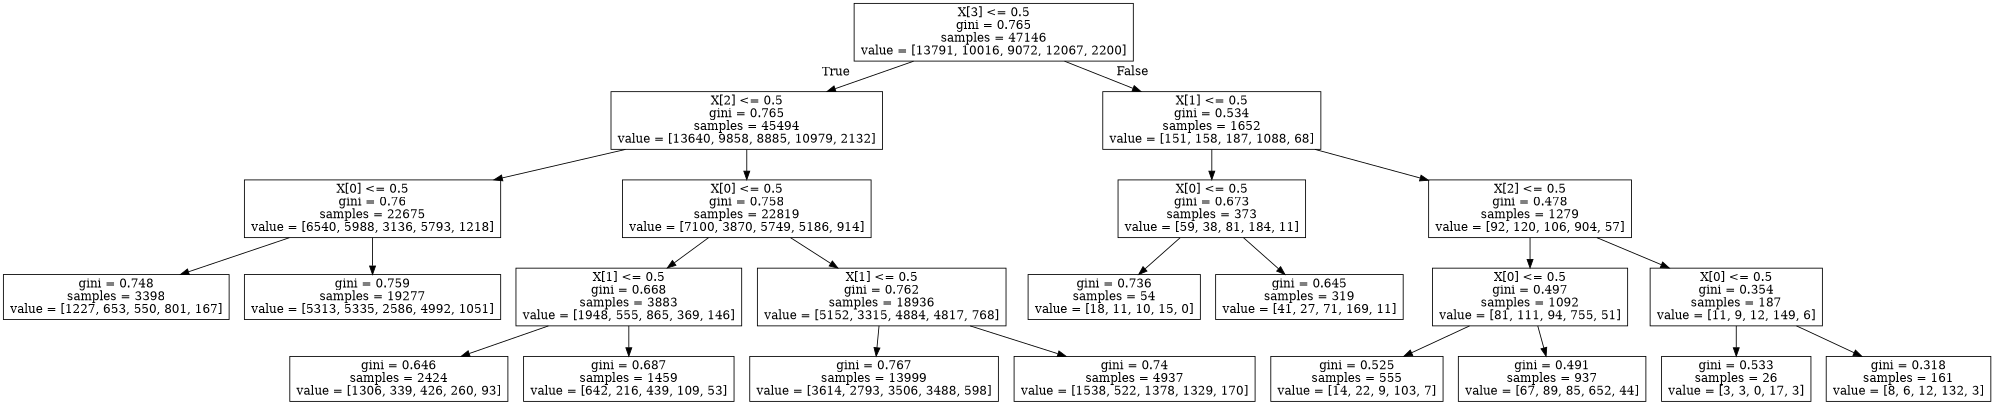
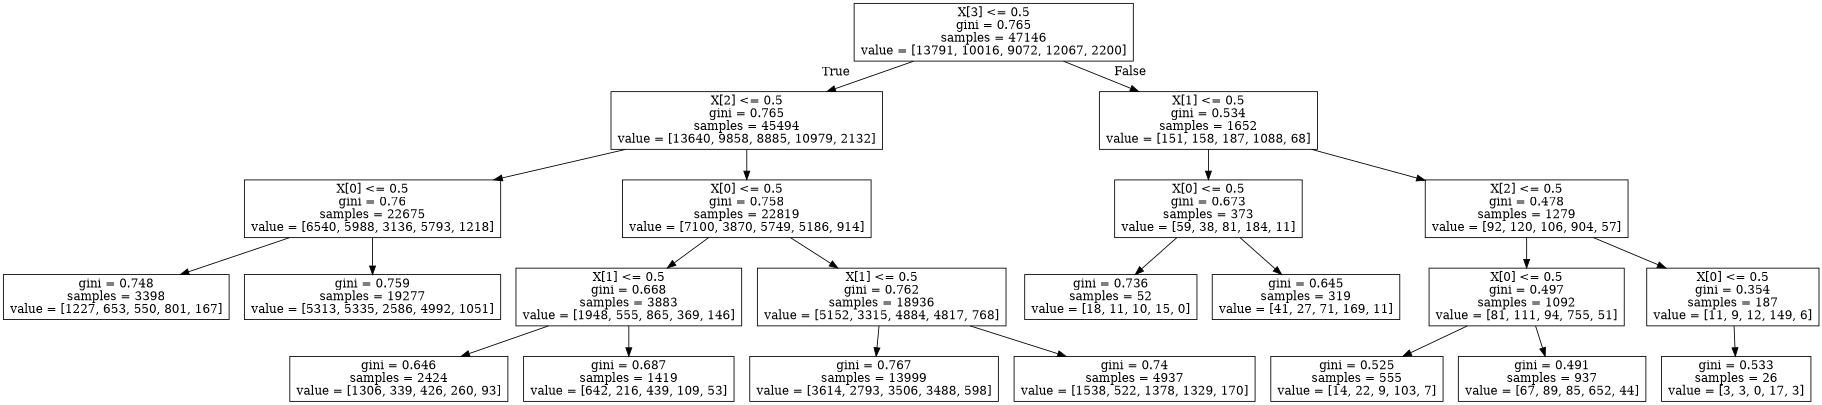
(1114, 297) -> (1111, 297)
(629, 379) -> (629, 379)
(1909, 379) -> none
